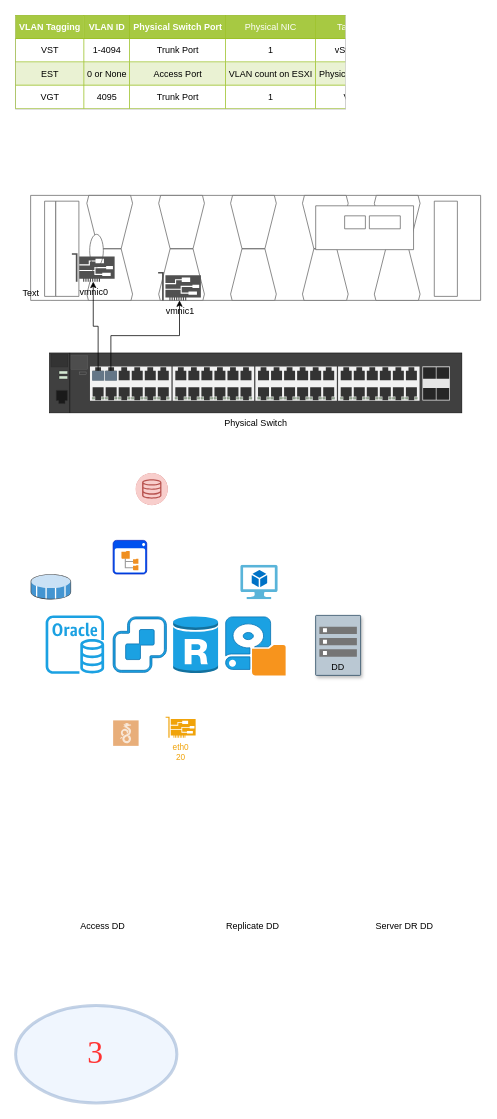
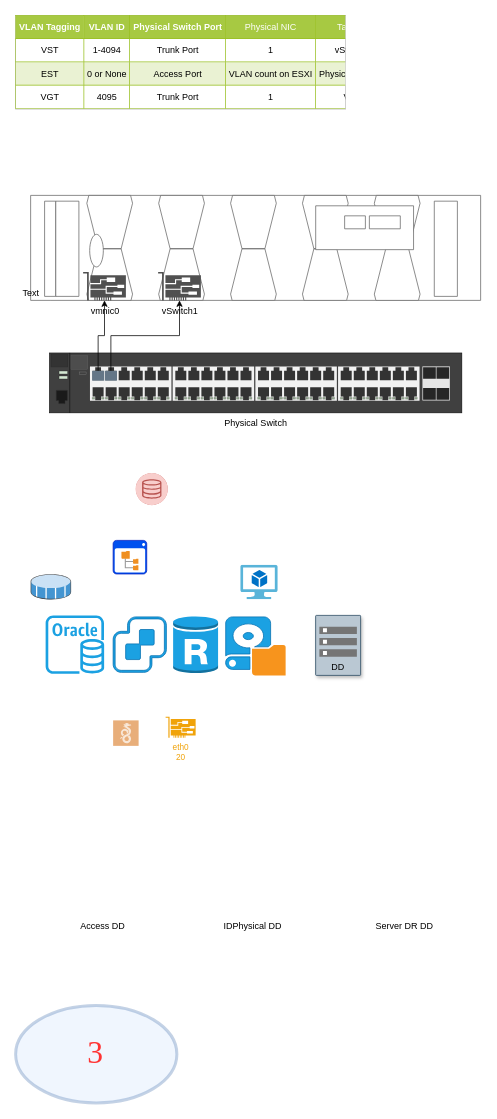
(93, 267) -> (104, 286)
(180, 311) -> (180, 311)
(252, 926) -> (252, 926)
